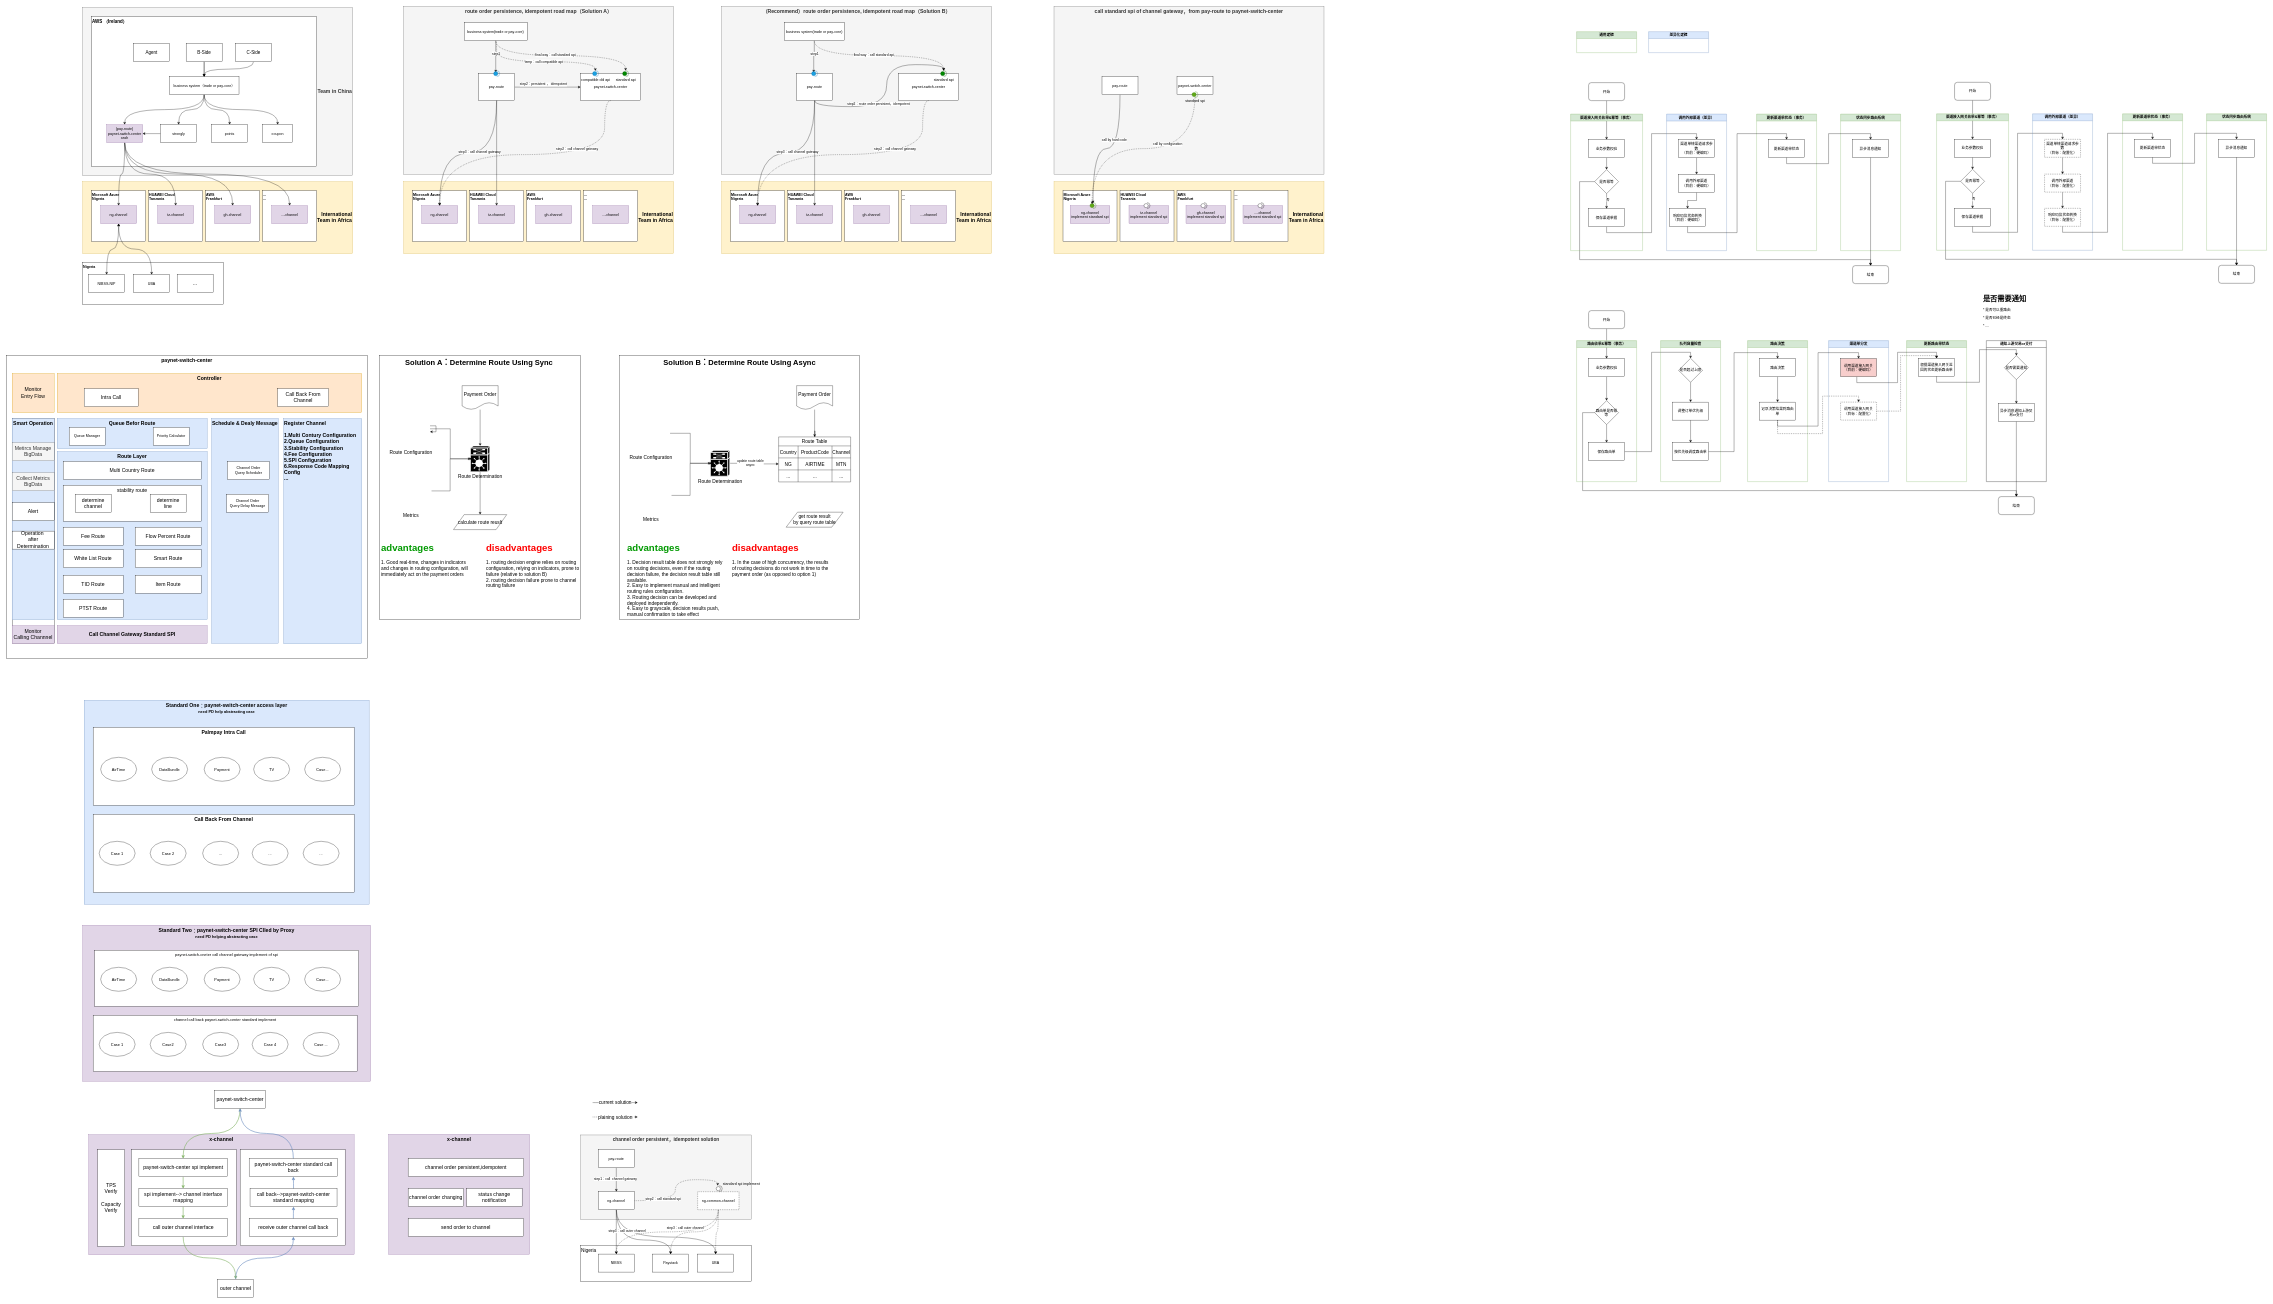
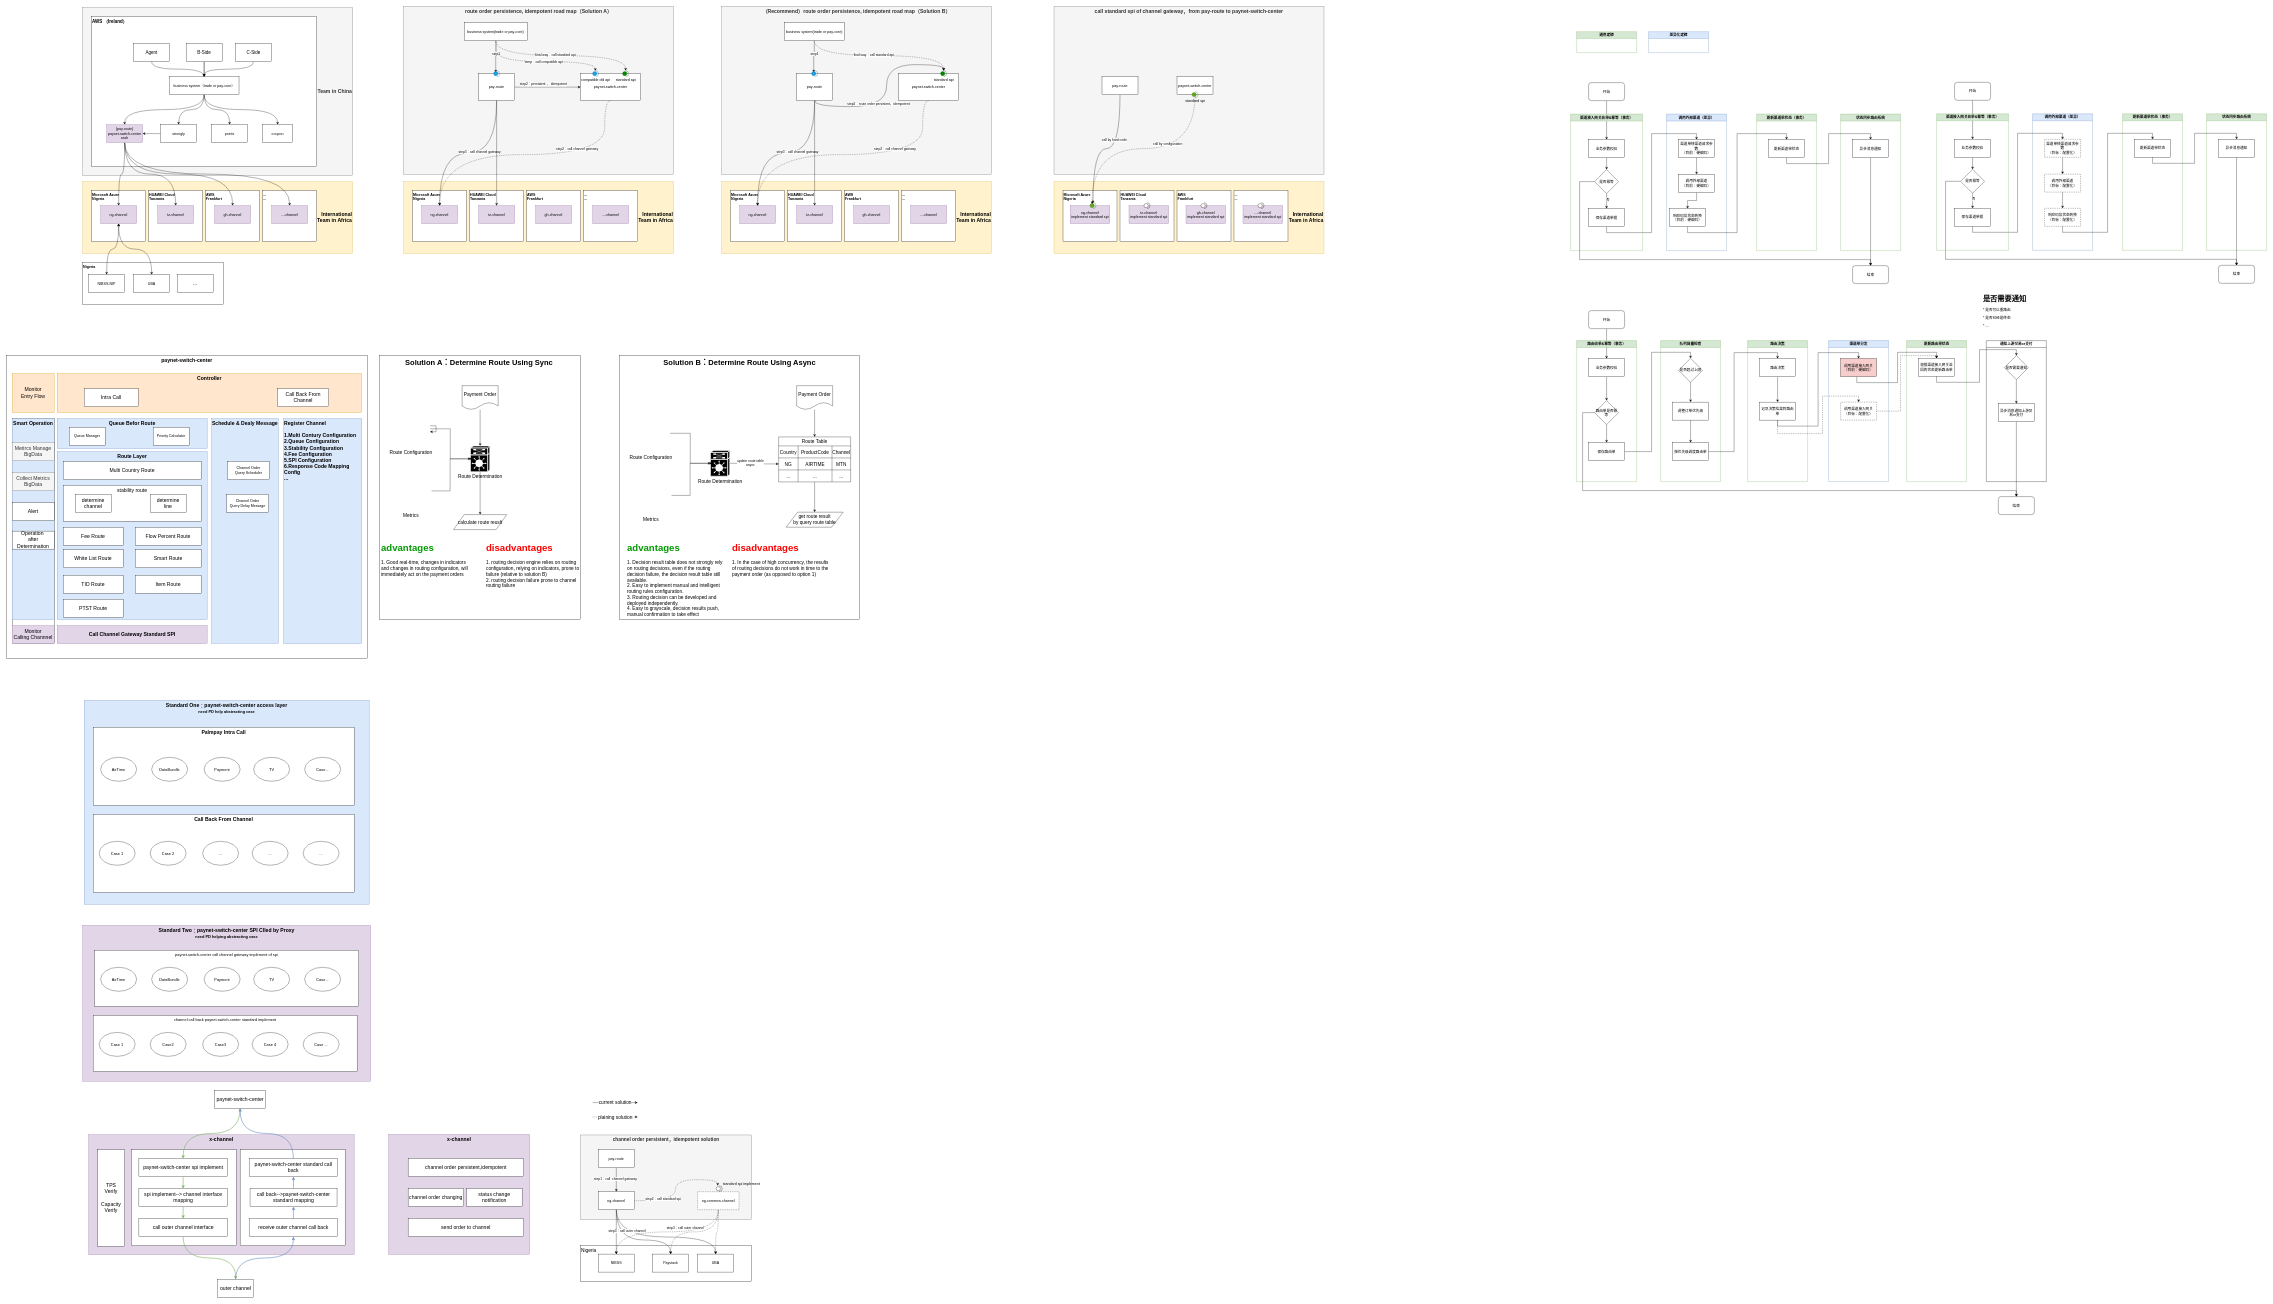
none -> (177, 69)
(815, 436) -> (815, 509)
